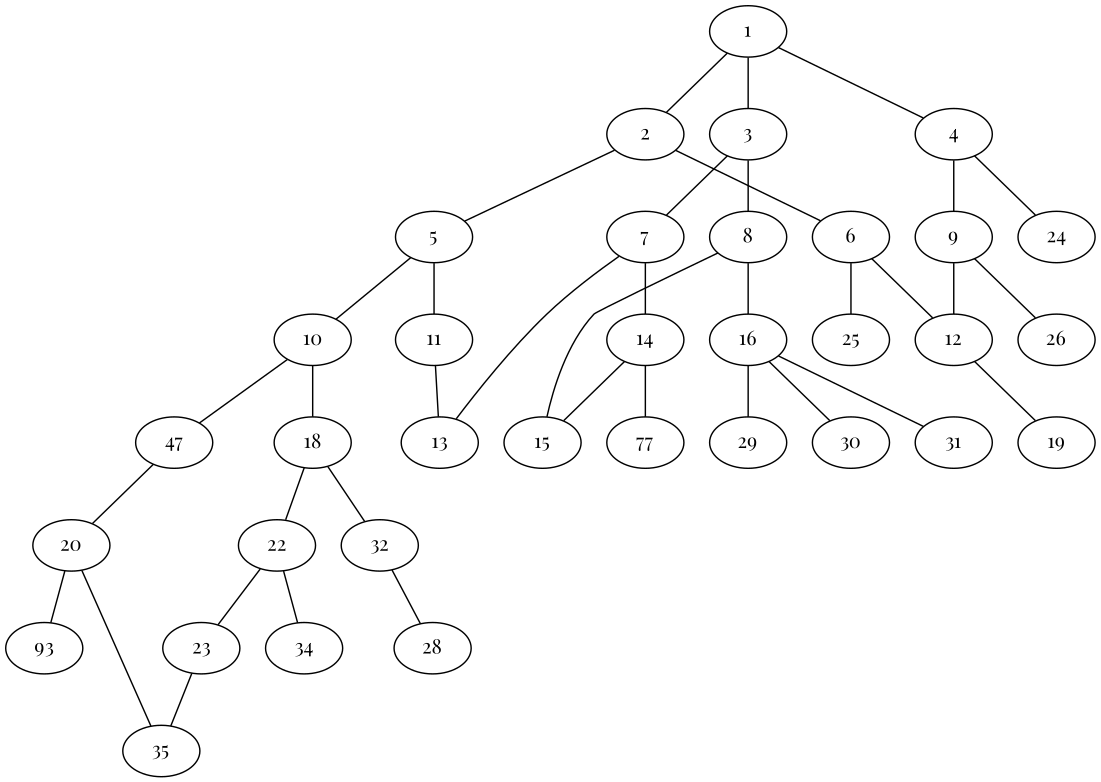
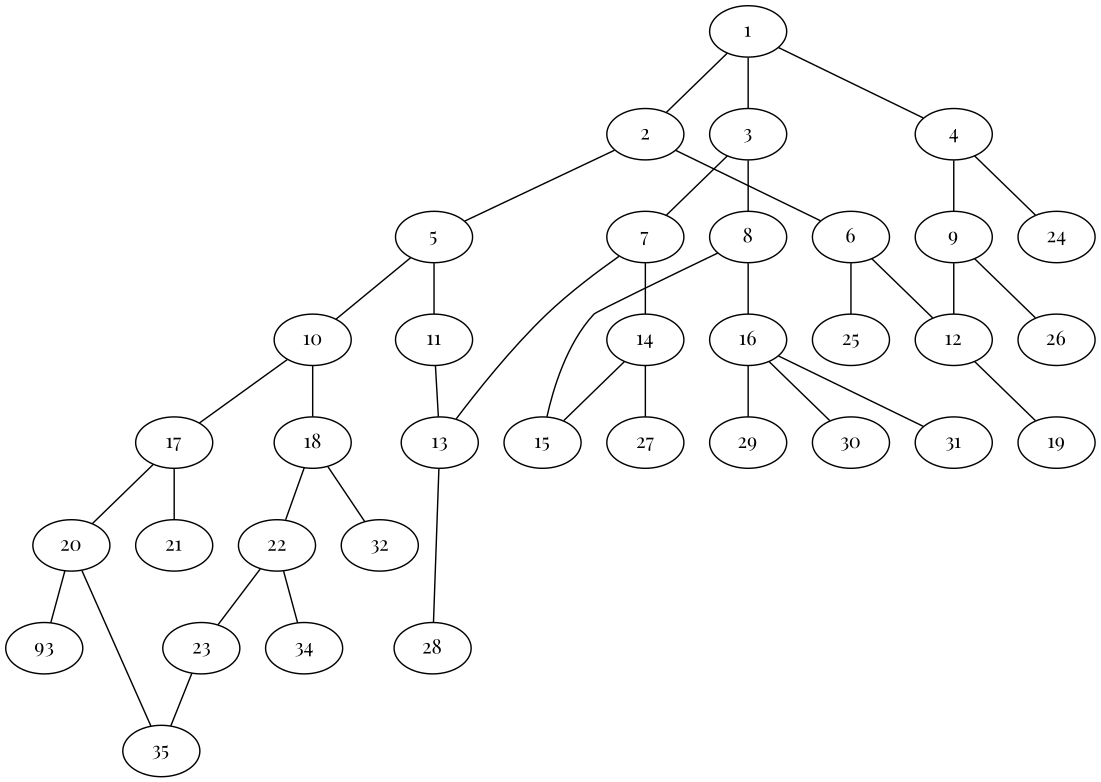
(174, 443) -> (174, 443)
(645, 443) -> (645, 443)
none -> (174, 545)
(406, 597) -> (436, 545)
